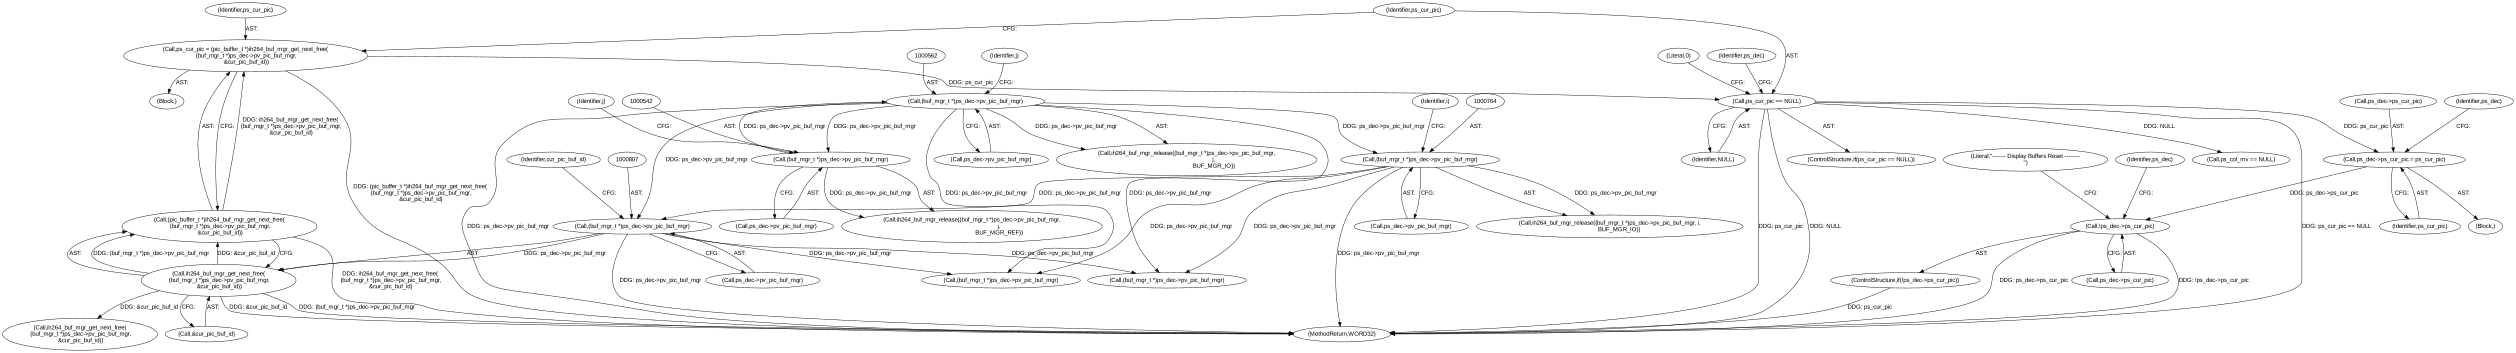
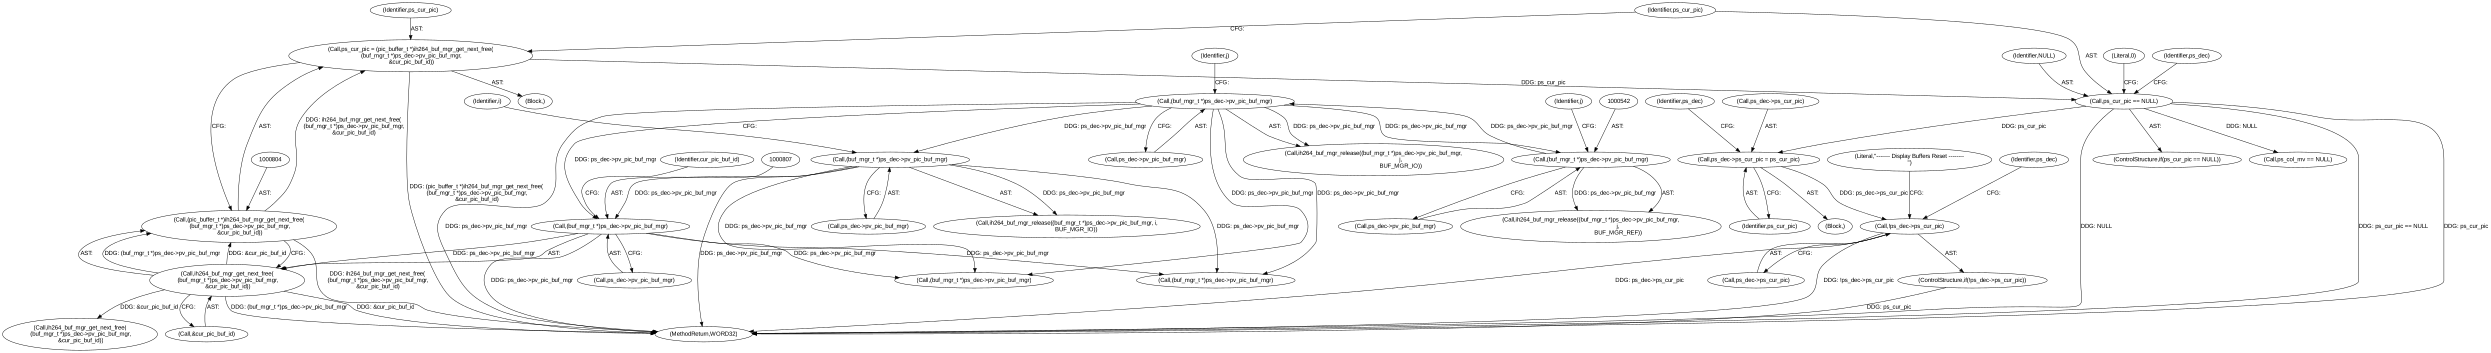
(926, 56) -> none
(1485, 101) -> none
(1711, 120) -> none
none -> (270, 160)
